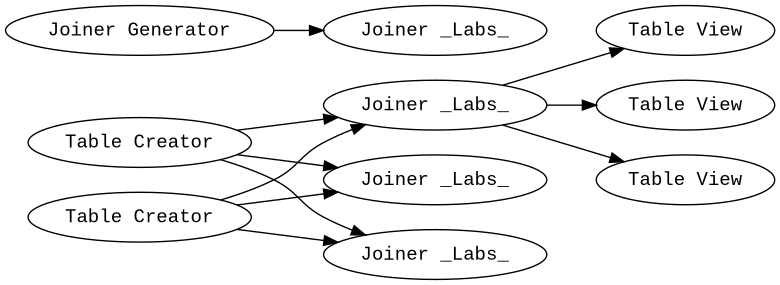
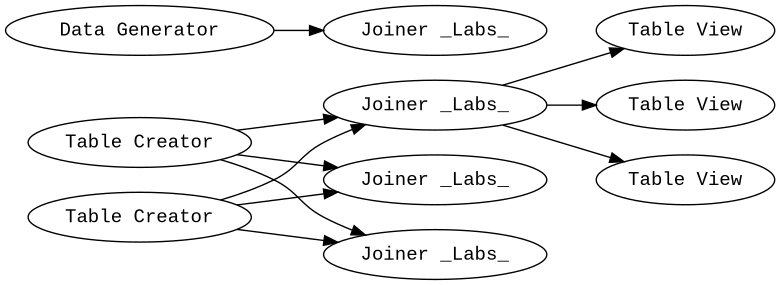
(140, 30) -> (140, 30)
